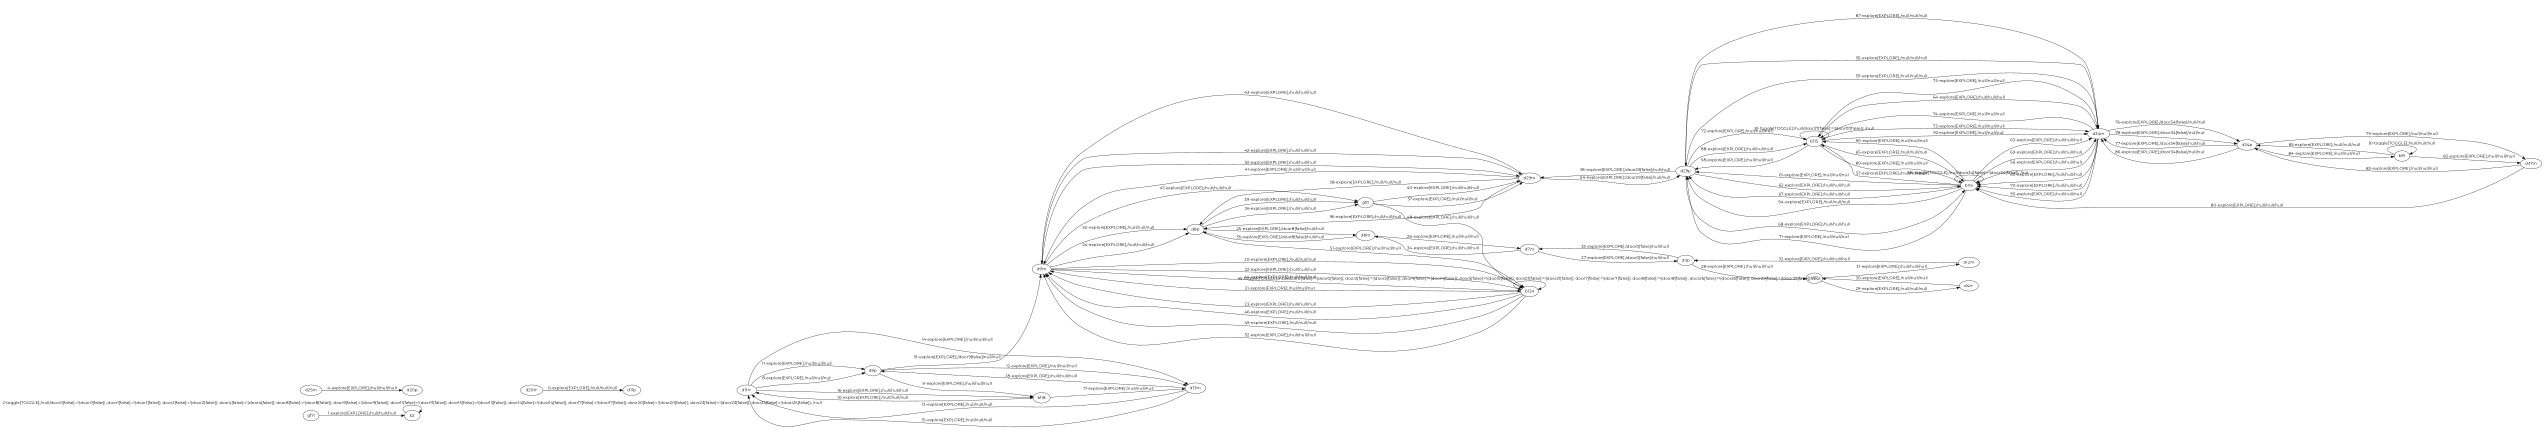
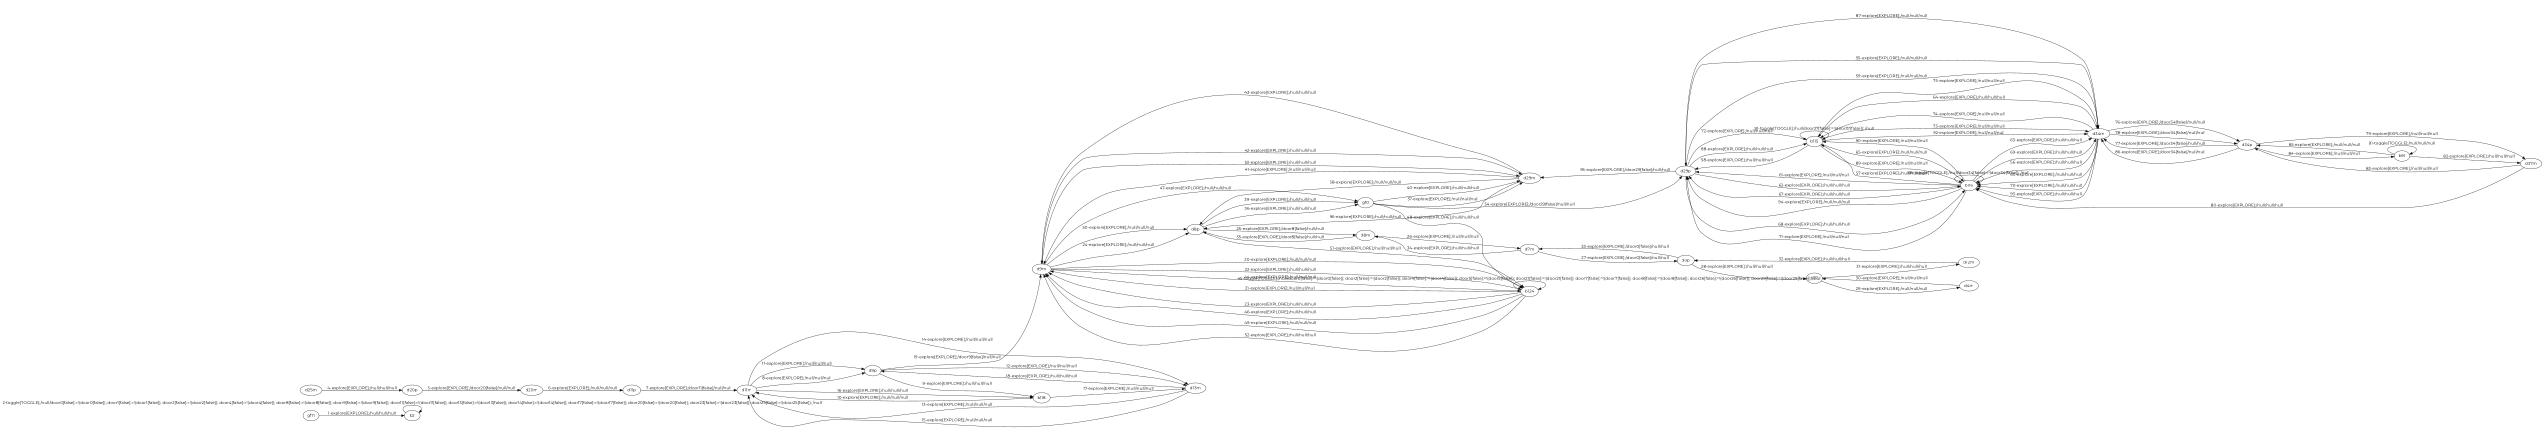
(1609, 182) -> (1530, 207)
none -> (470, 390)
none -> (687, 390)
